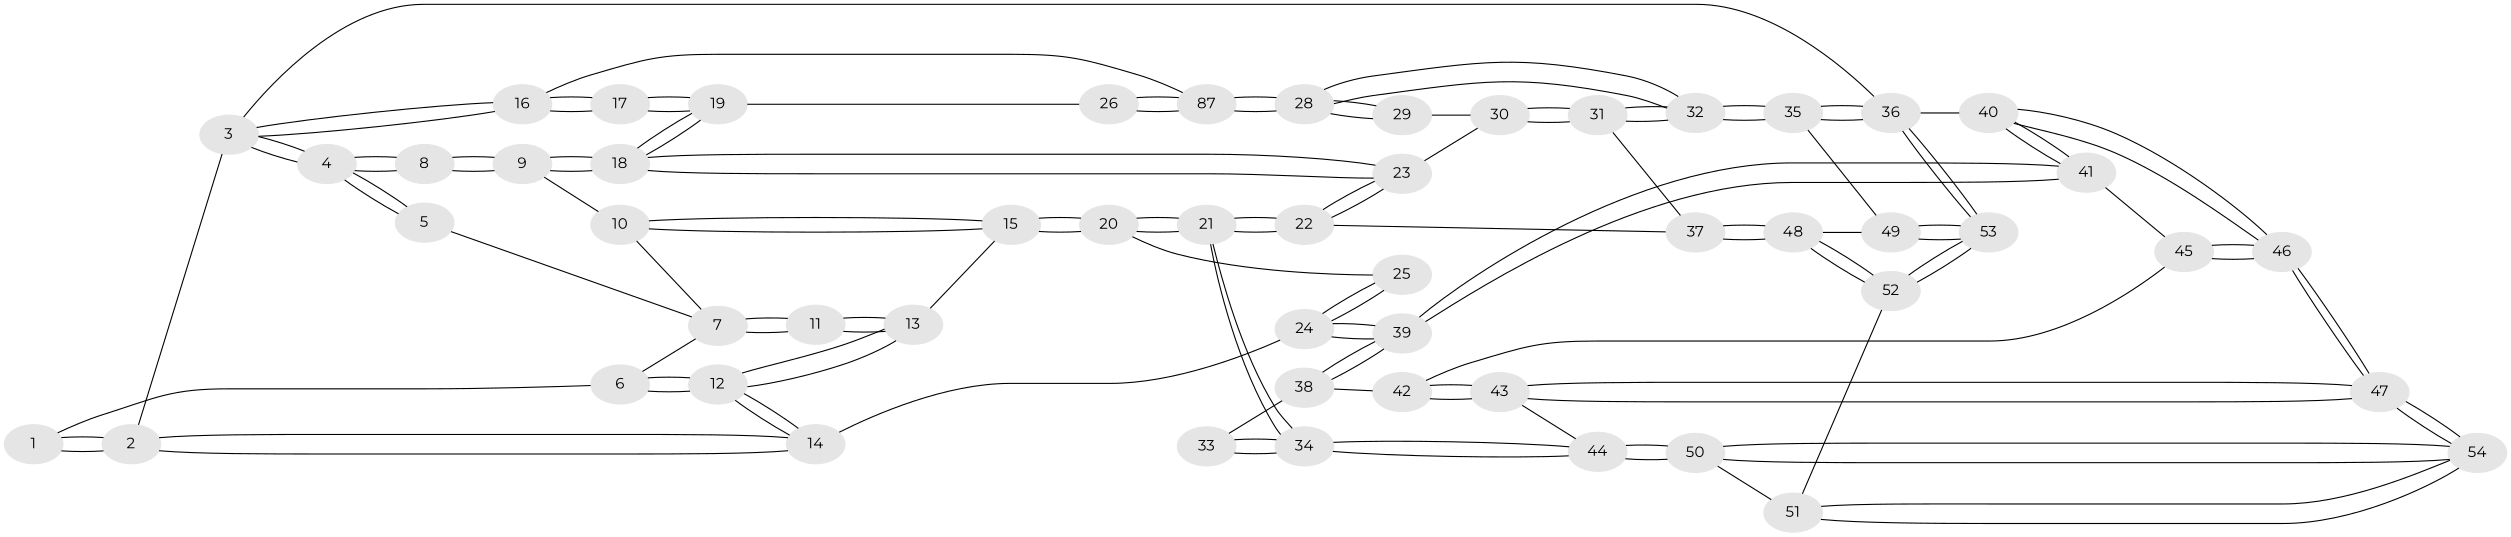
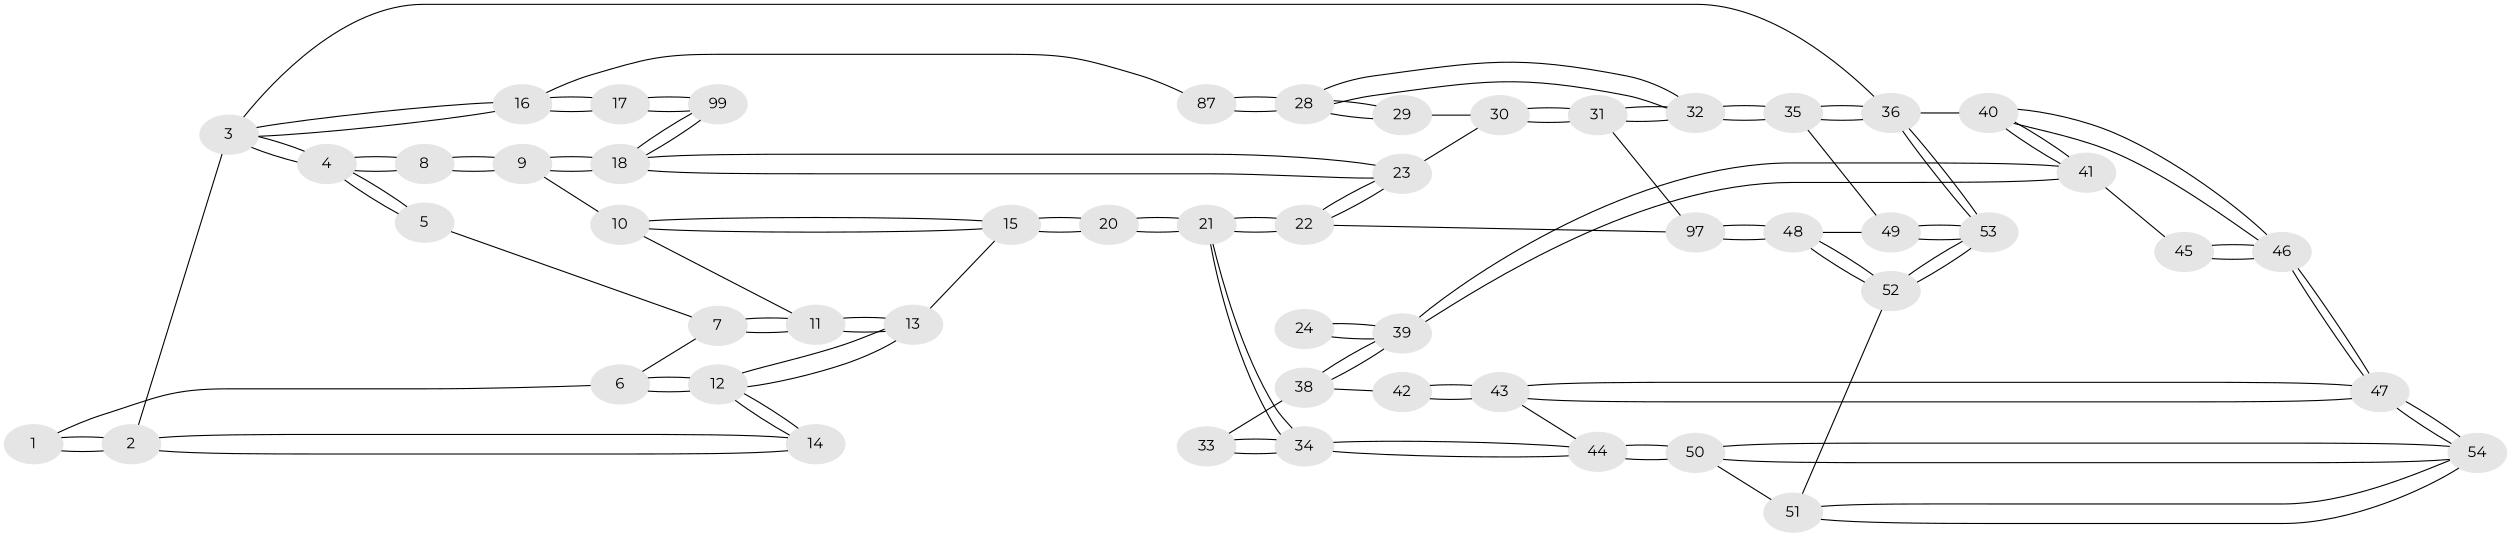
(718, 104) -> (718, 104)
(1109, 104) -> none
(1695, 232) -> (1695, 232)
(669, 275) -> (718, 275)
(1402, 275) -> none
(1801, 341) -> none
(1059, 383) -> none
